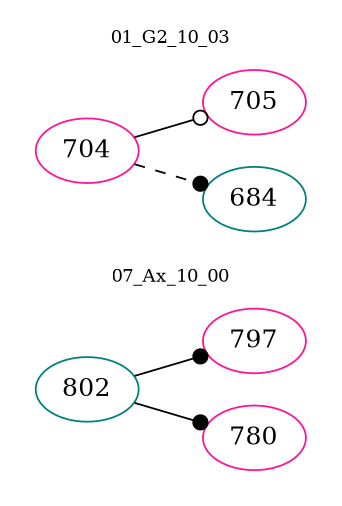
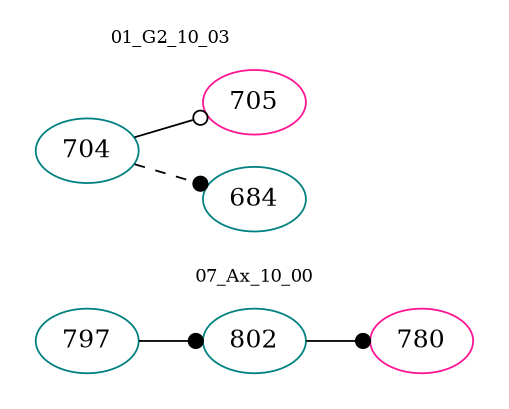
(87, 151) -> (87, 151)
(254, 341) -> (87, 341)
(164, 367) -> (164, 341)
